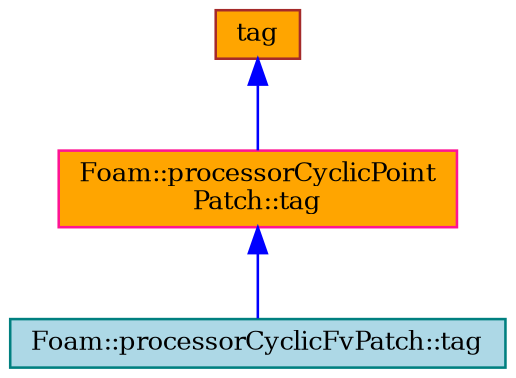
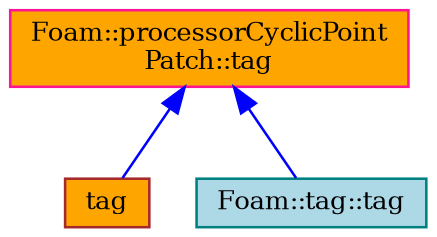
(258, 118) -> (146, 143)
(258, 343) -> (311, 203)
